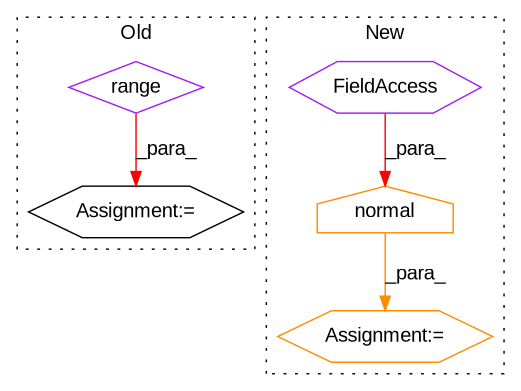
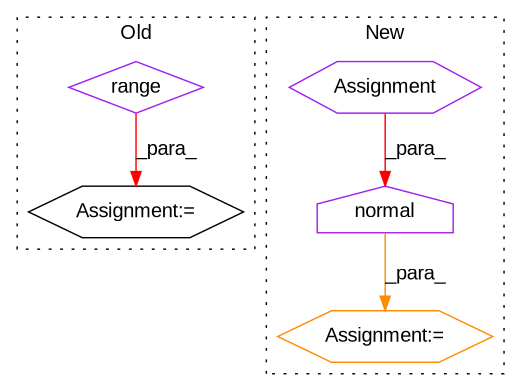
(385, 87) -> (385, 87)
(385, 212) -> (385, 212)
